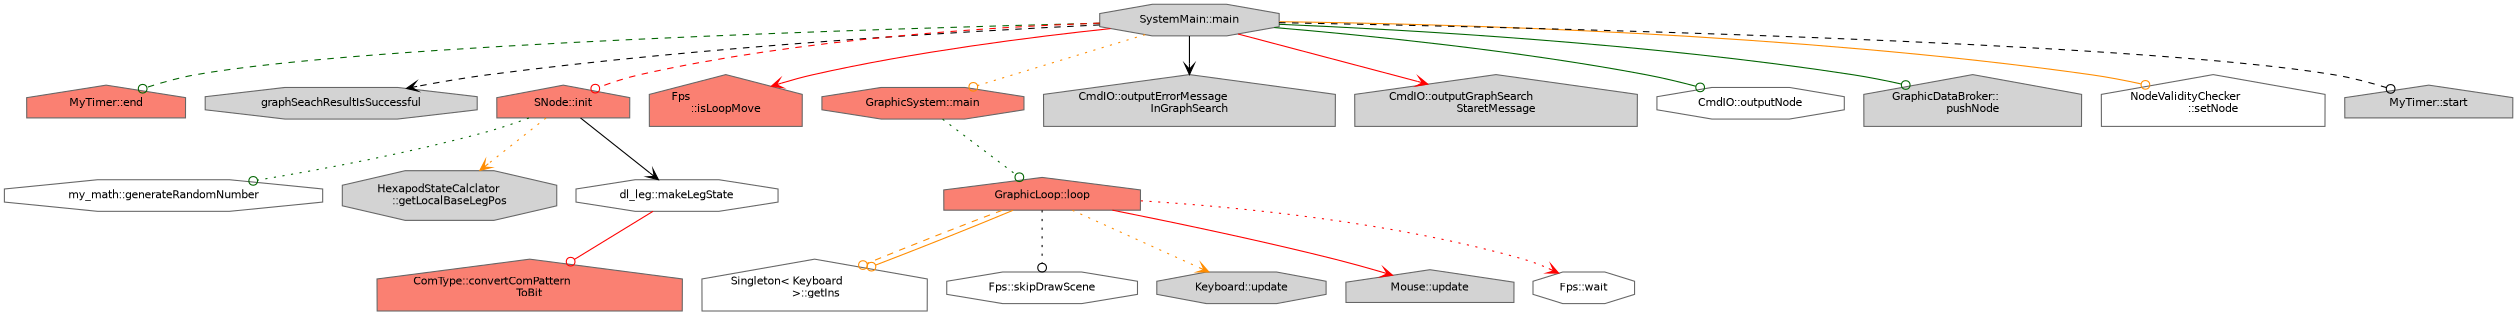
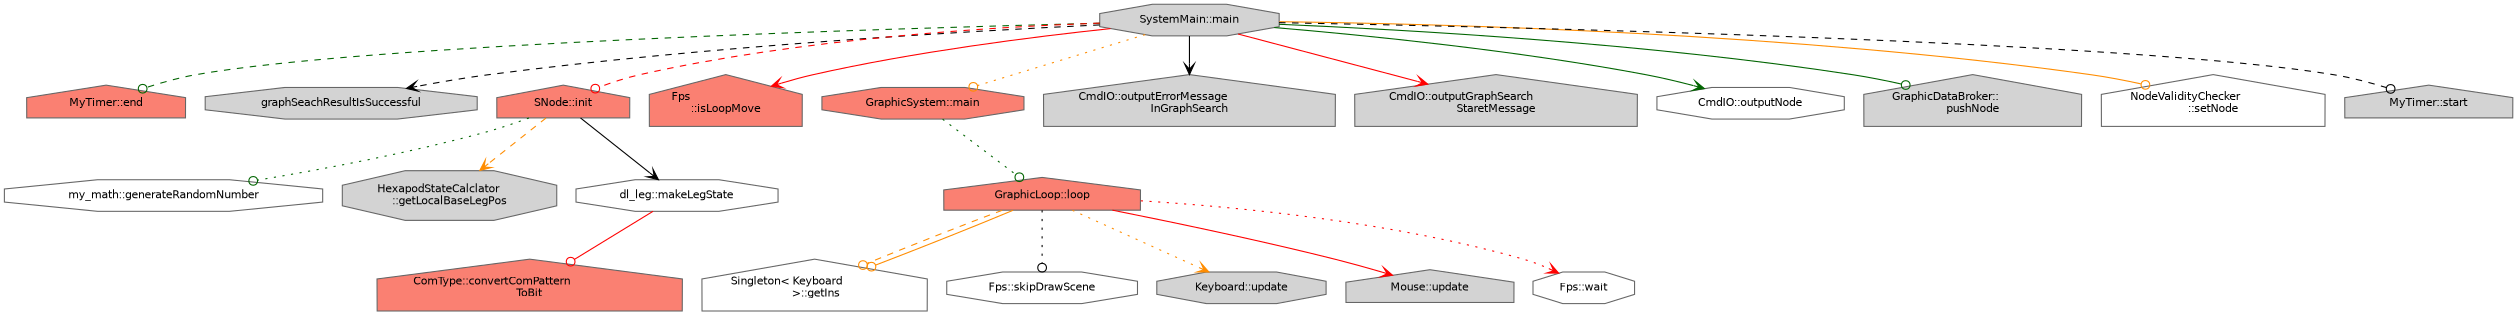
(1486, 50) -> (1485, 50)
(517, 141) -> (517, 141)
